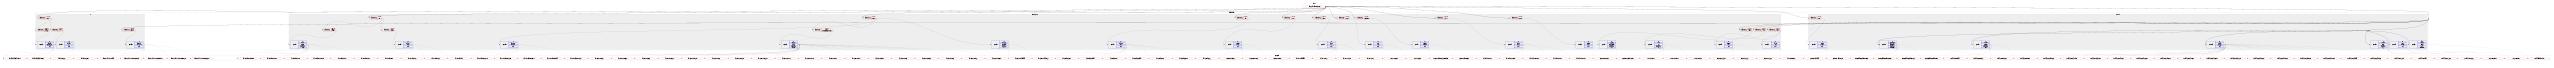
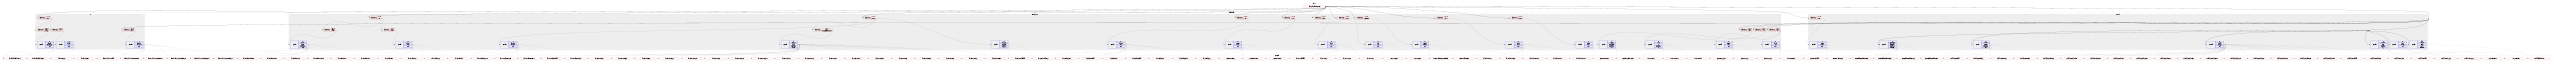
none -> (225, 59)
